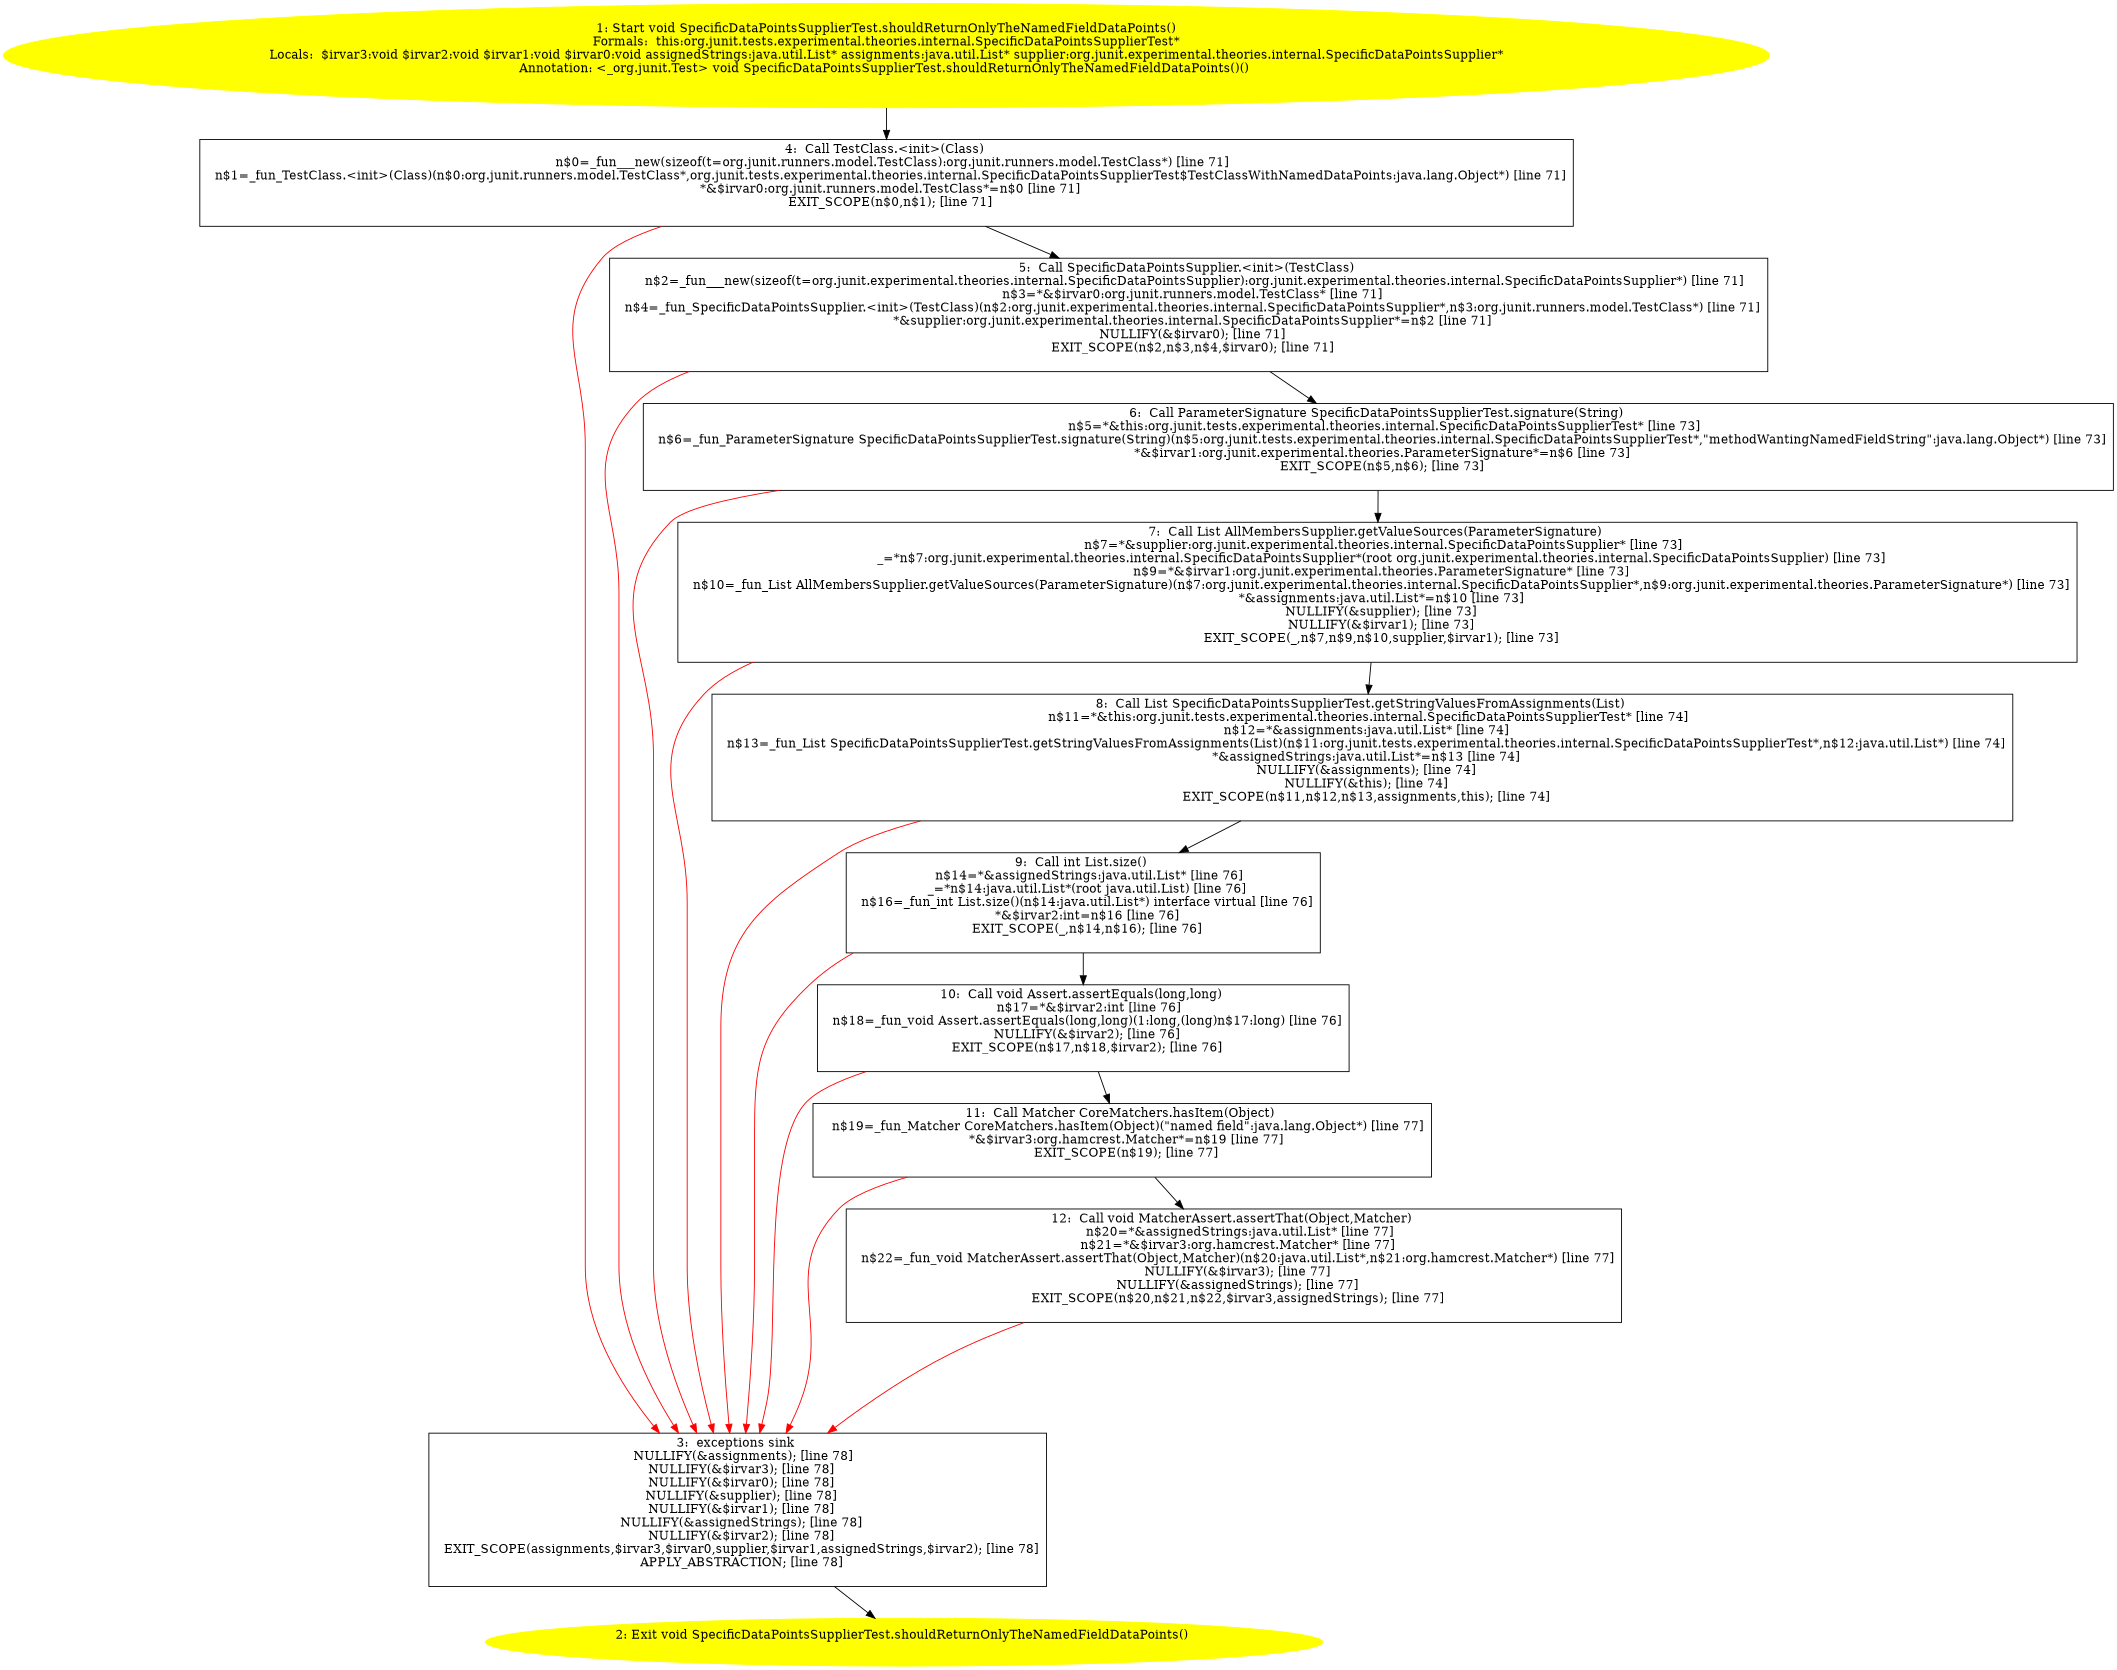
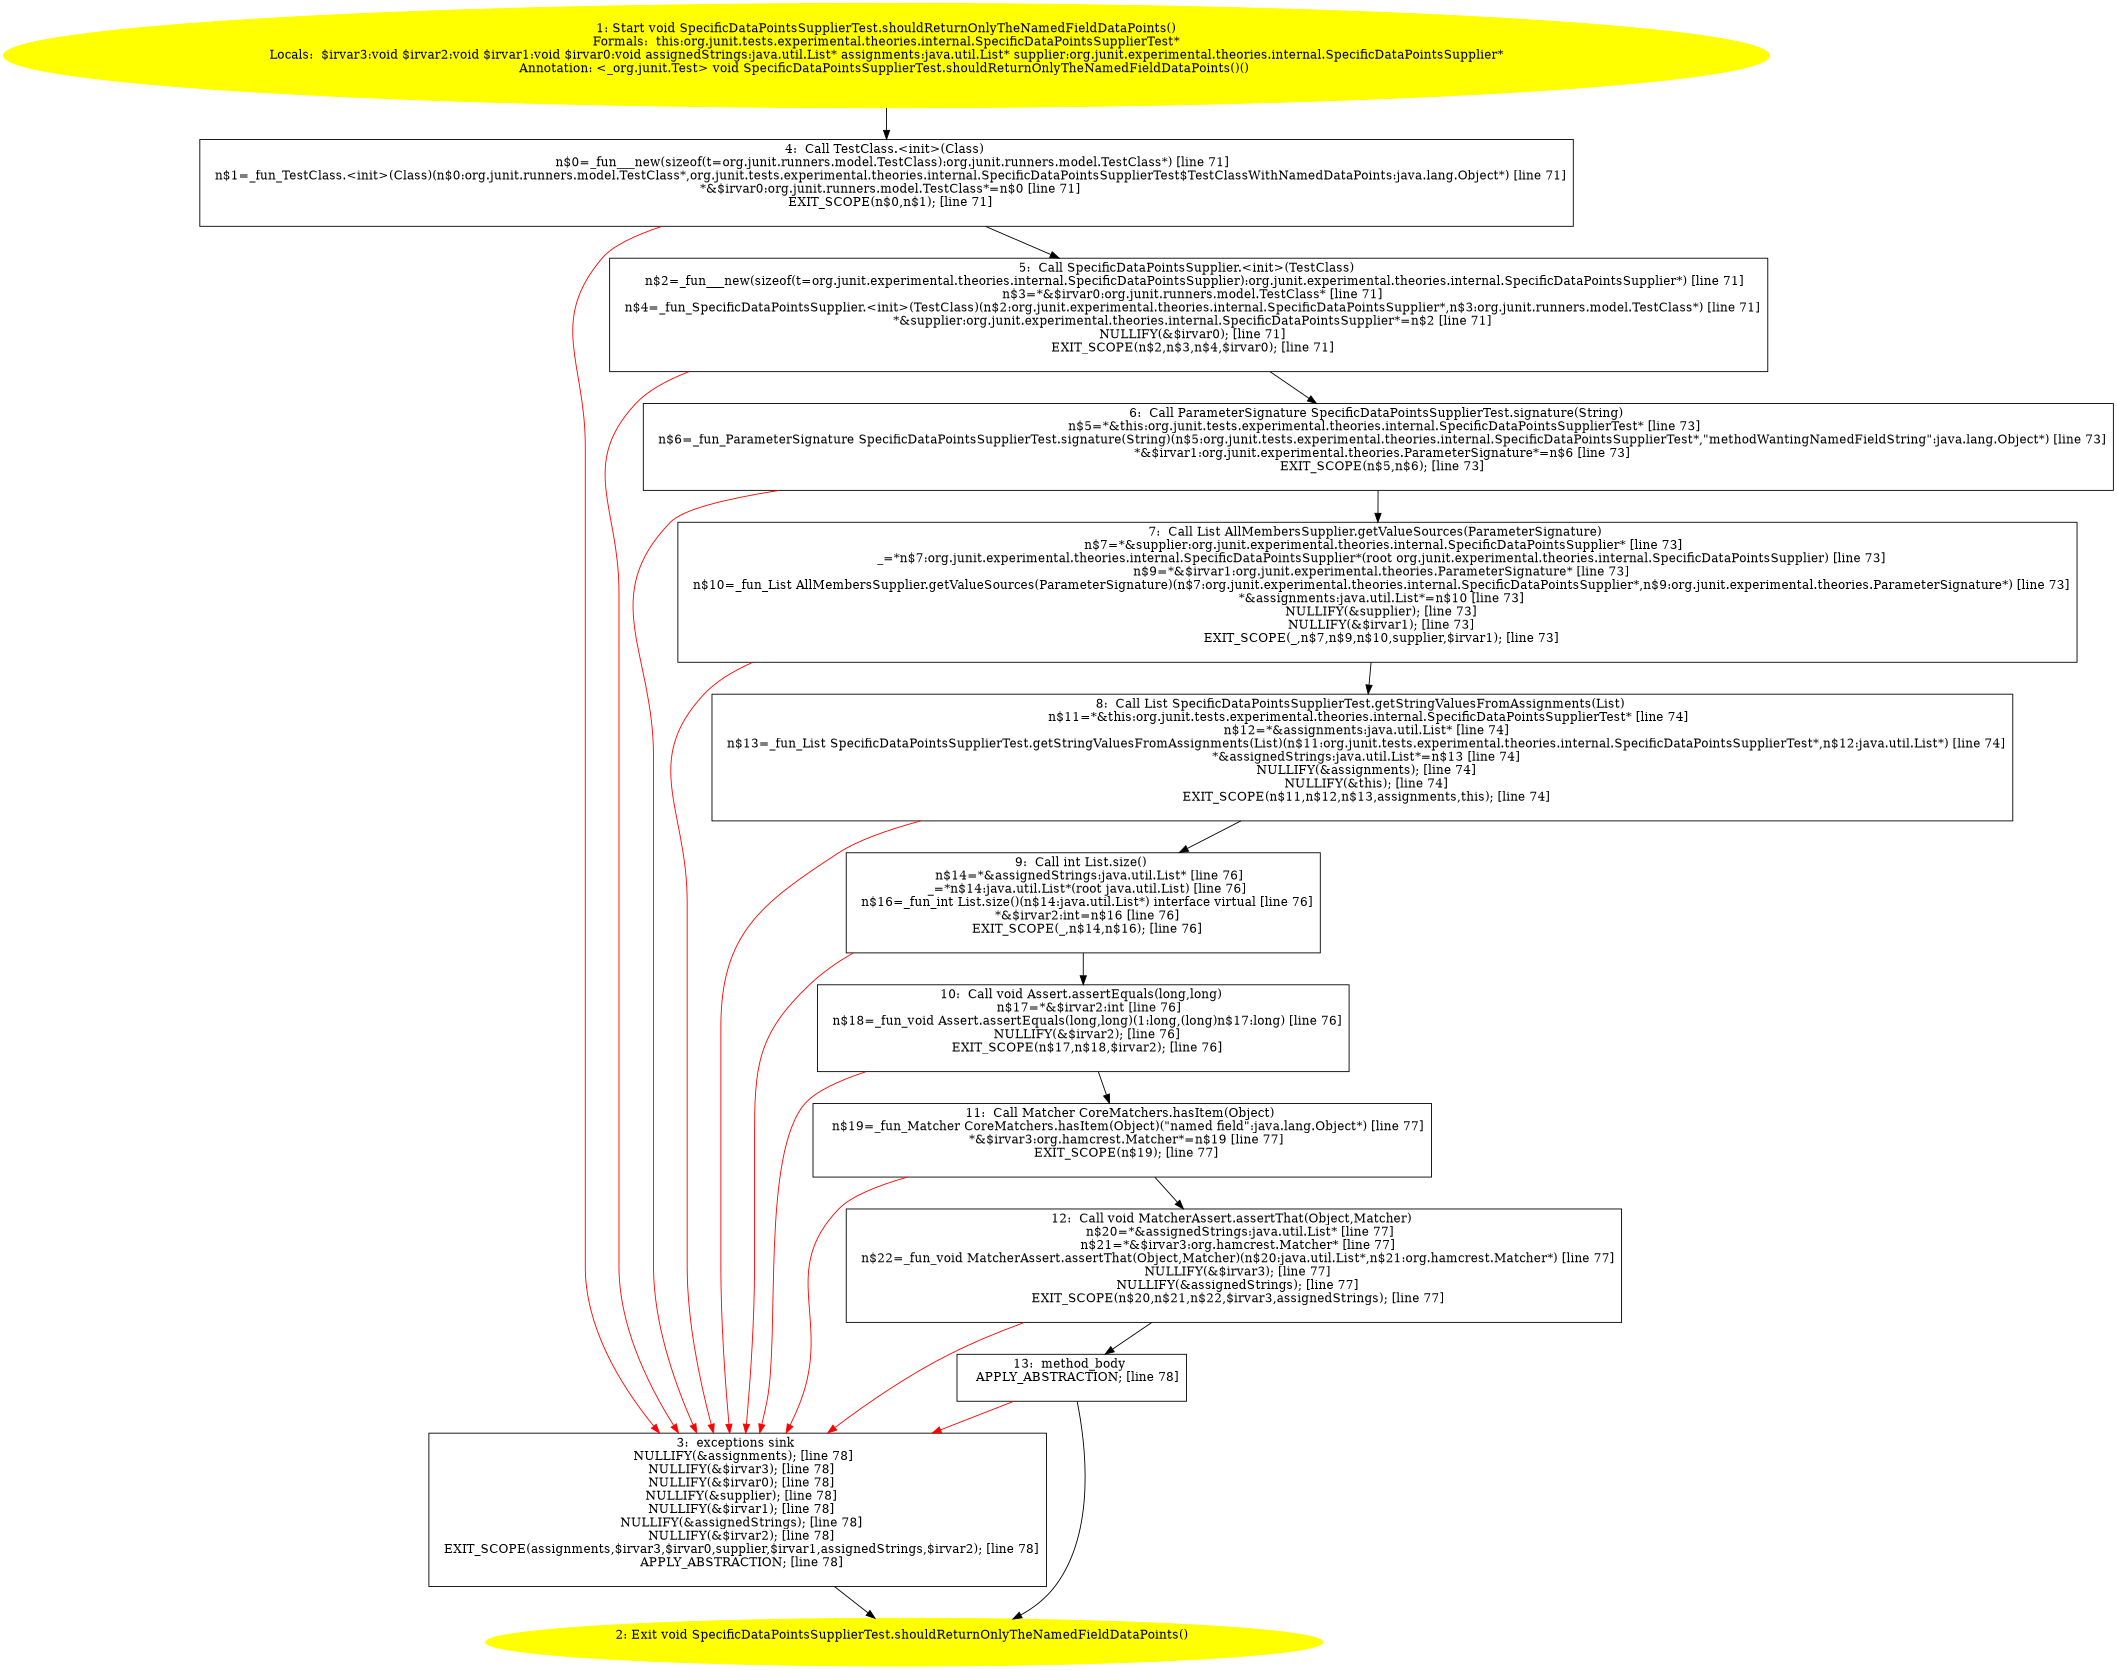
none -> (1072, 1378)
